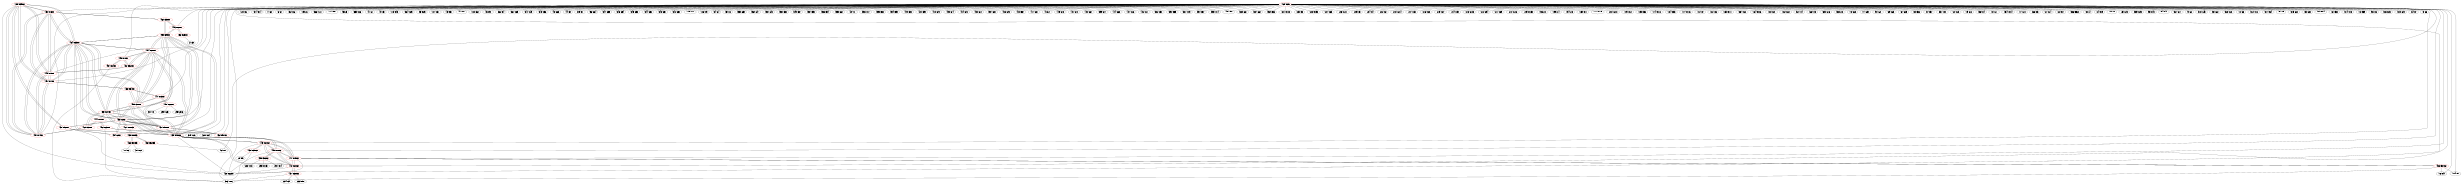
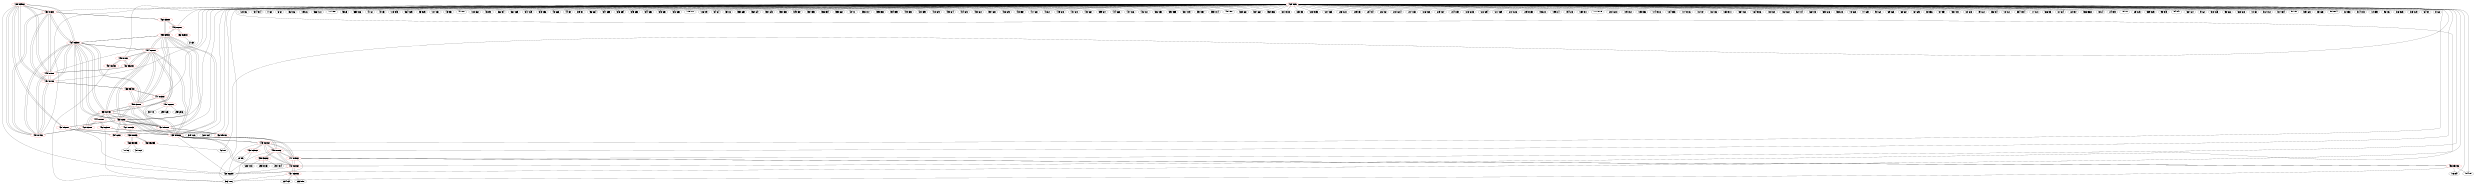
none -> (1904, 12)
